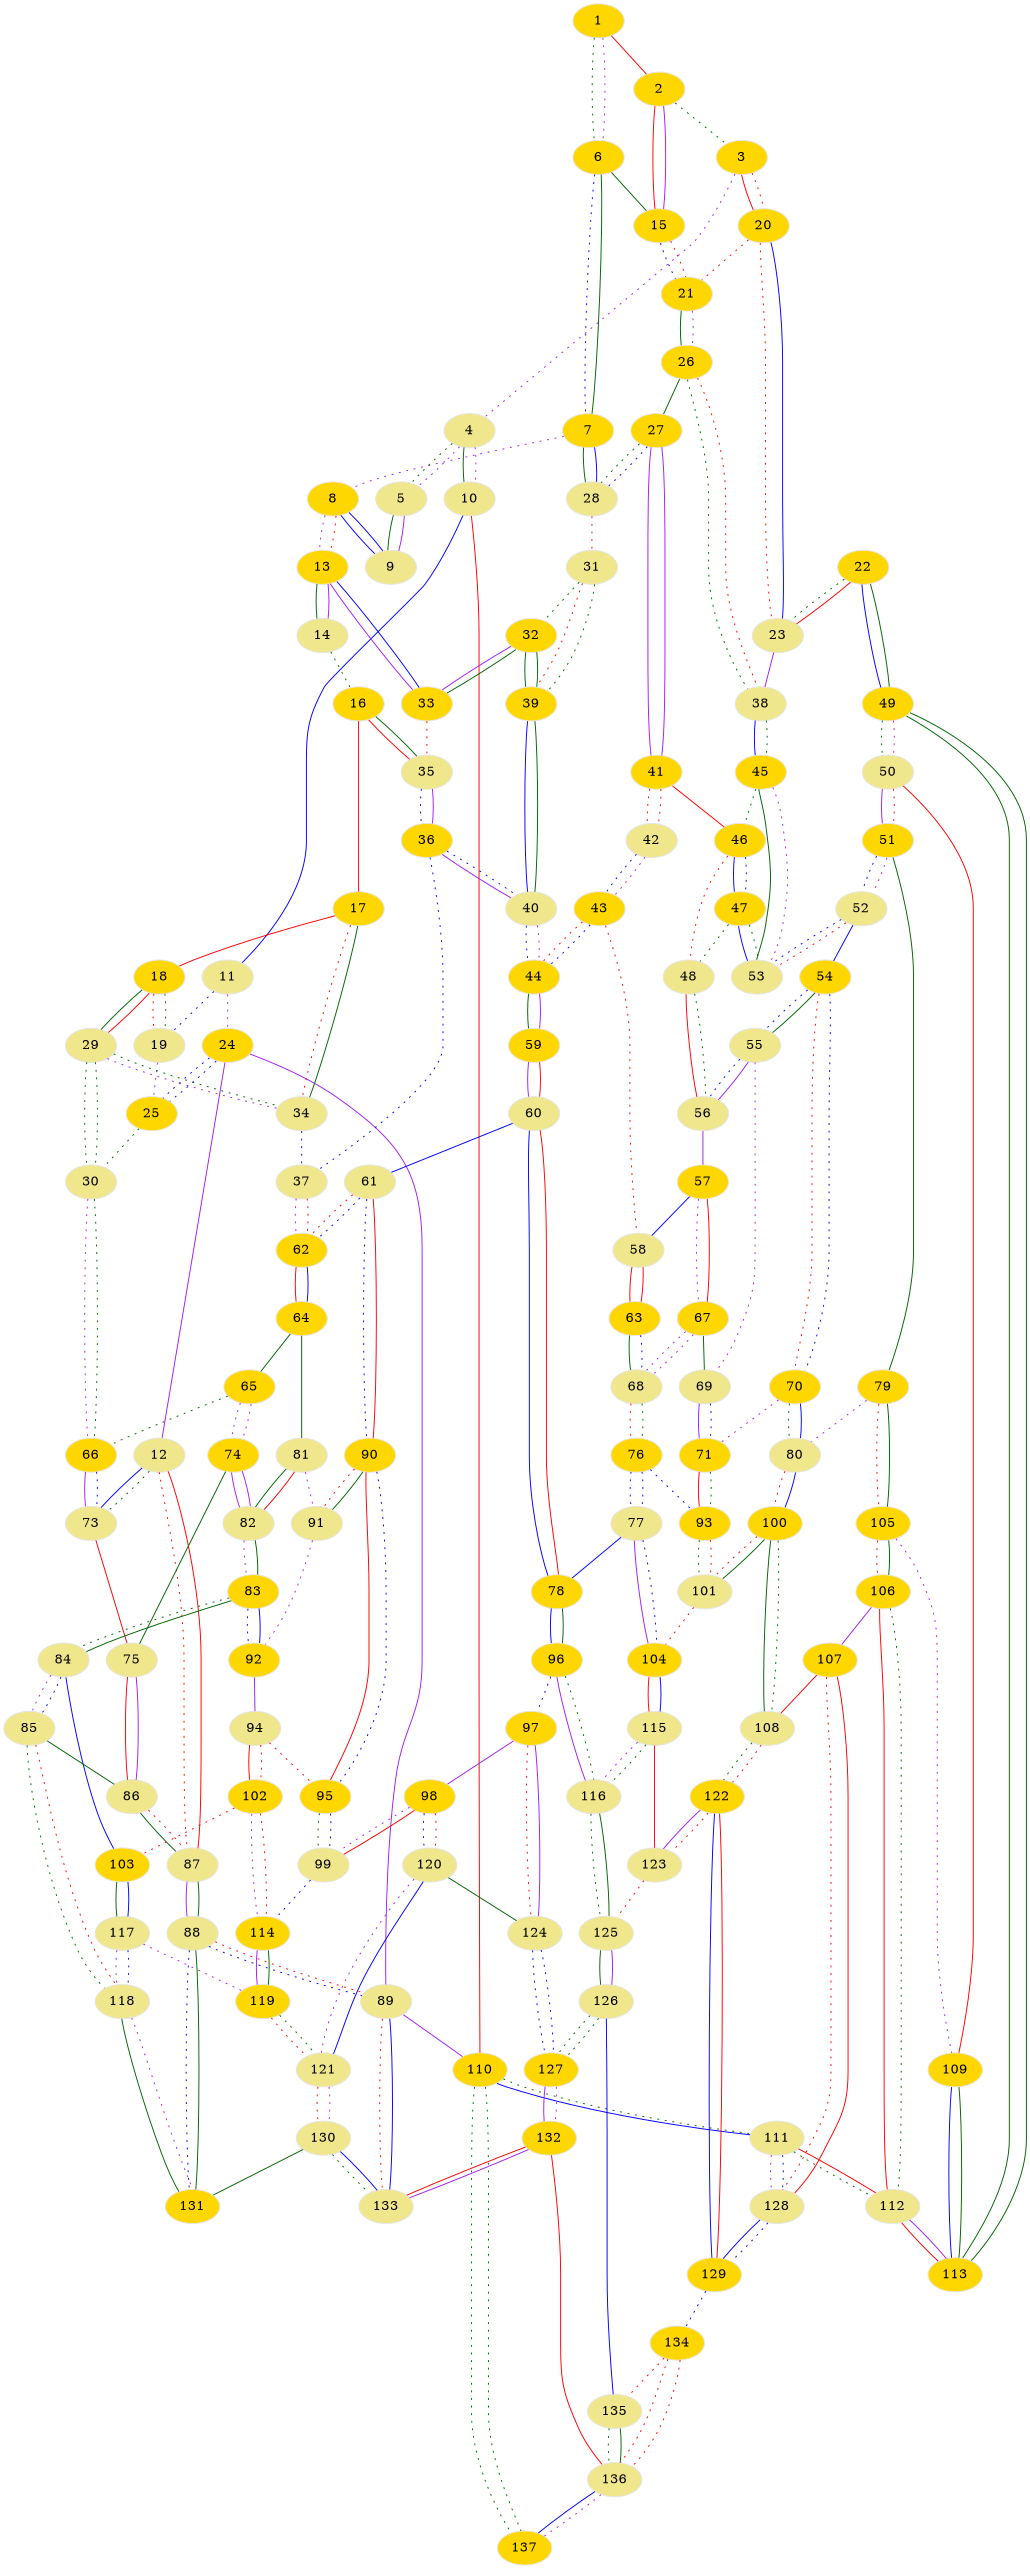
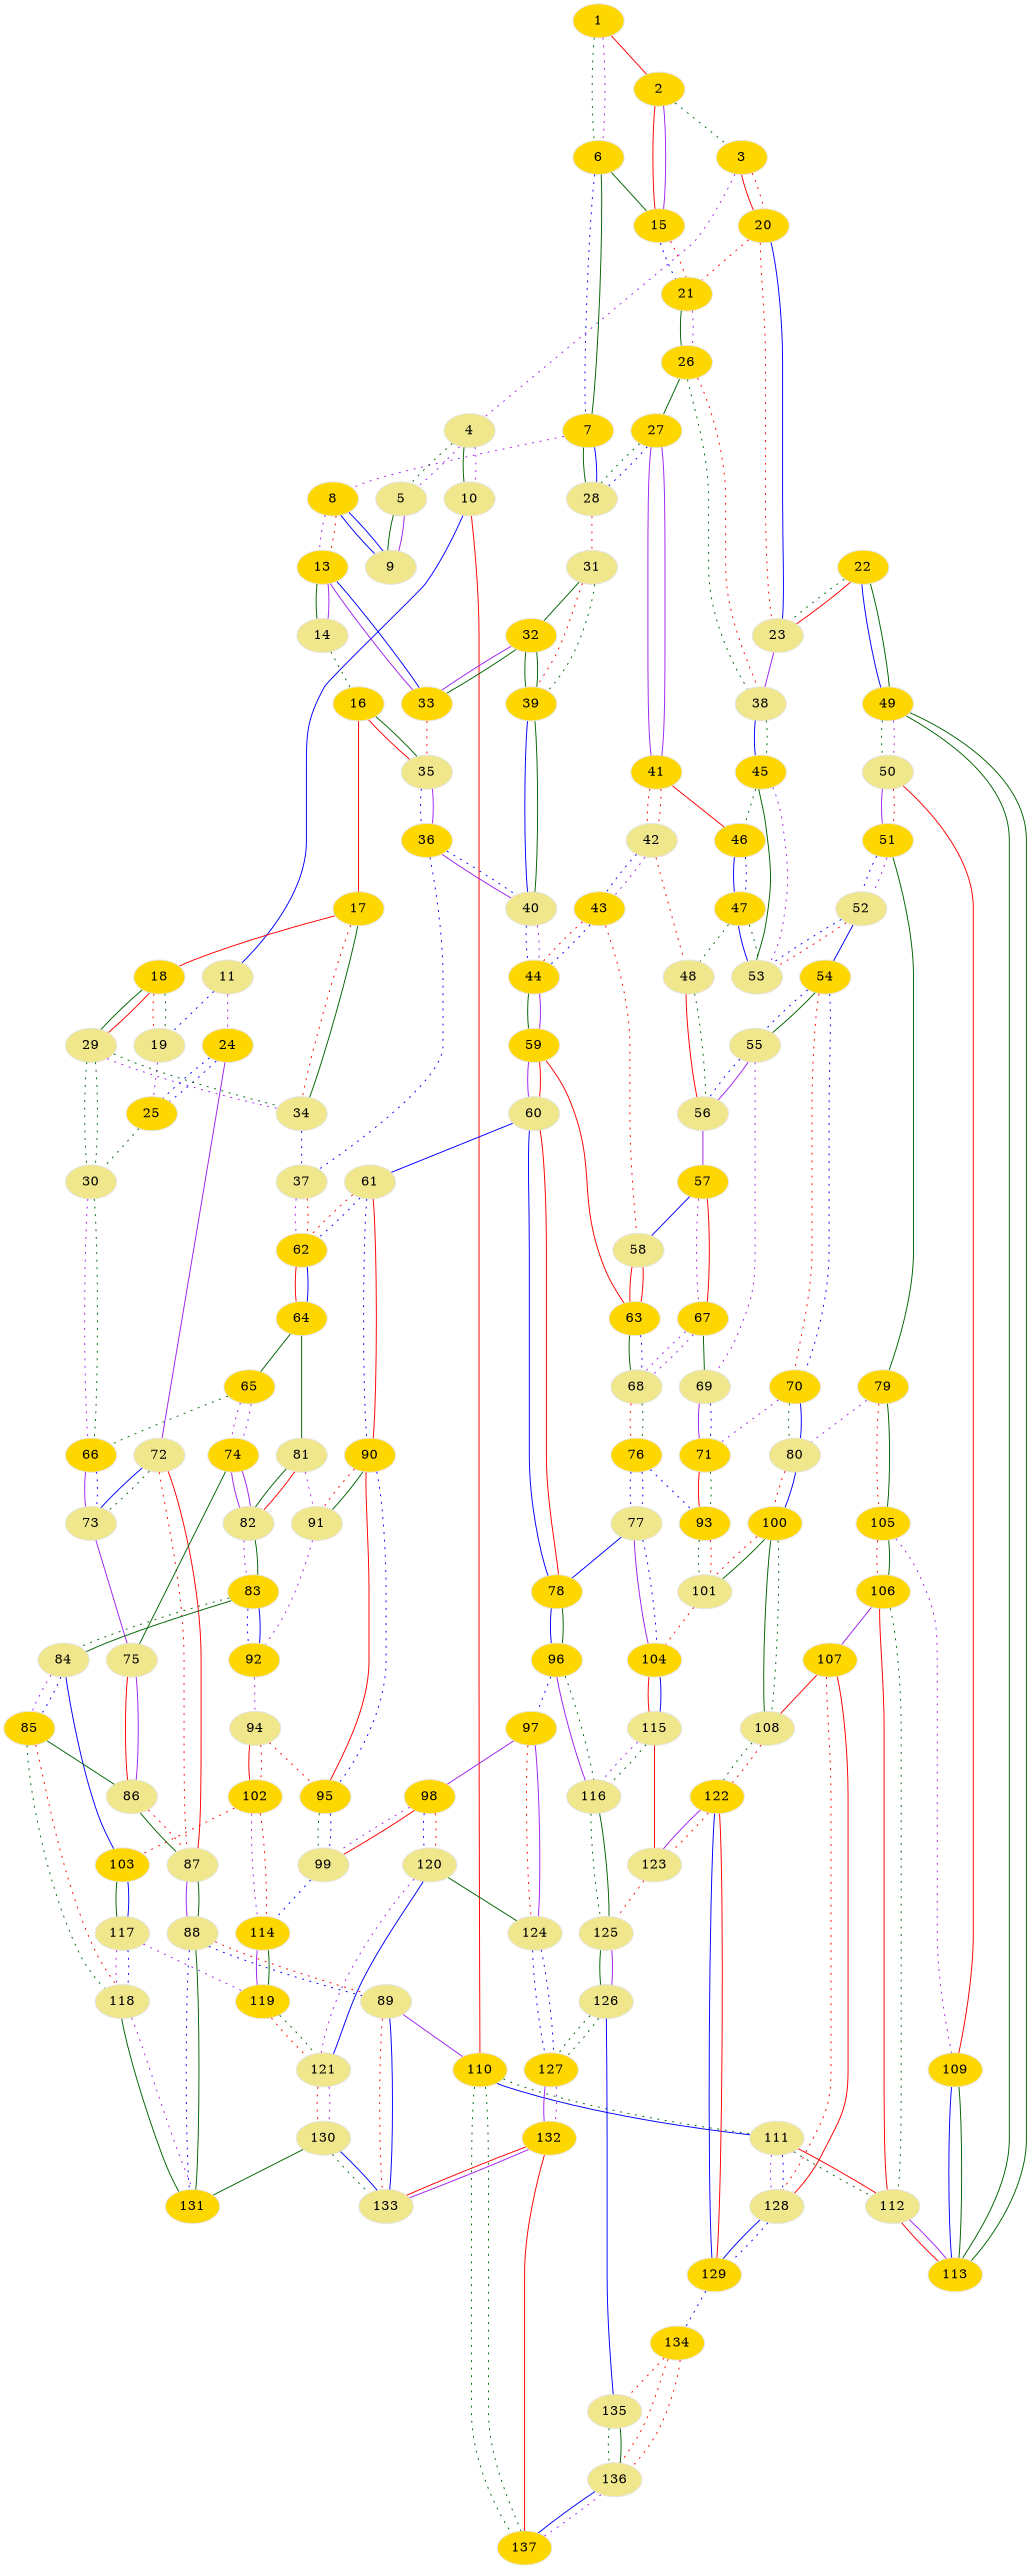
(562, 601) -> (562, 601)
(701, 905) -> (670, 909)
none -> (587, 1181)
(159, 1455) -> (159, 1455)
(422, 1478) -> none
(111, 1592) -> (111, 1592)
(255, 1694) -> (255, 1694)
(29, 1728) -> (29, 1728)
(561, 2315) -> (525, 2342)
